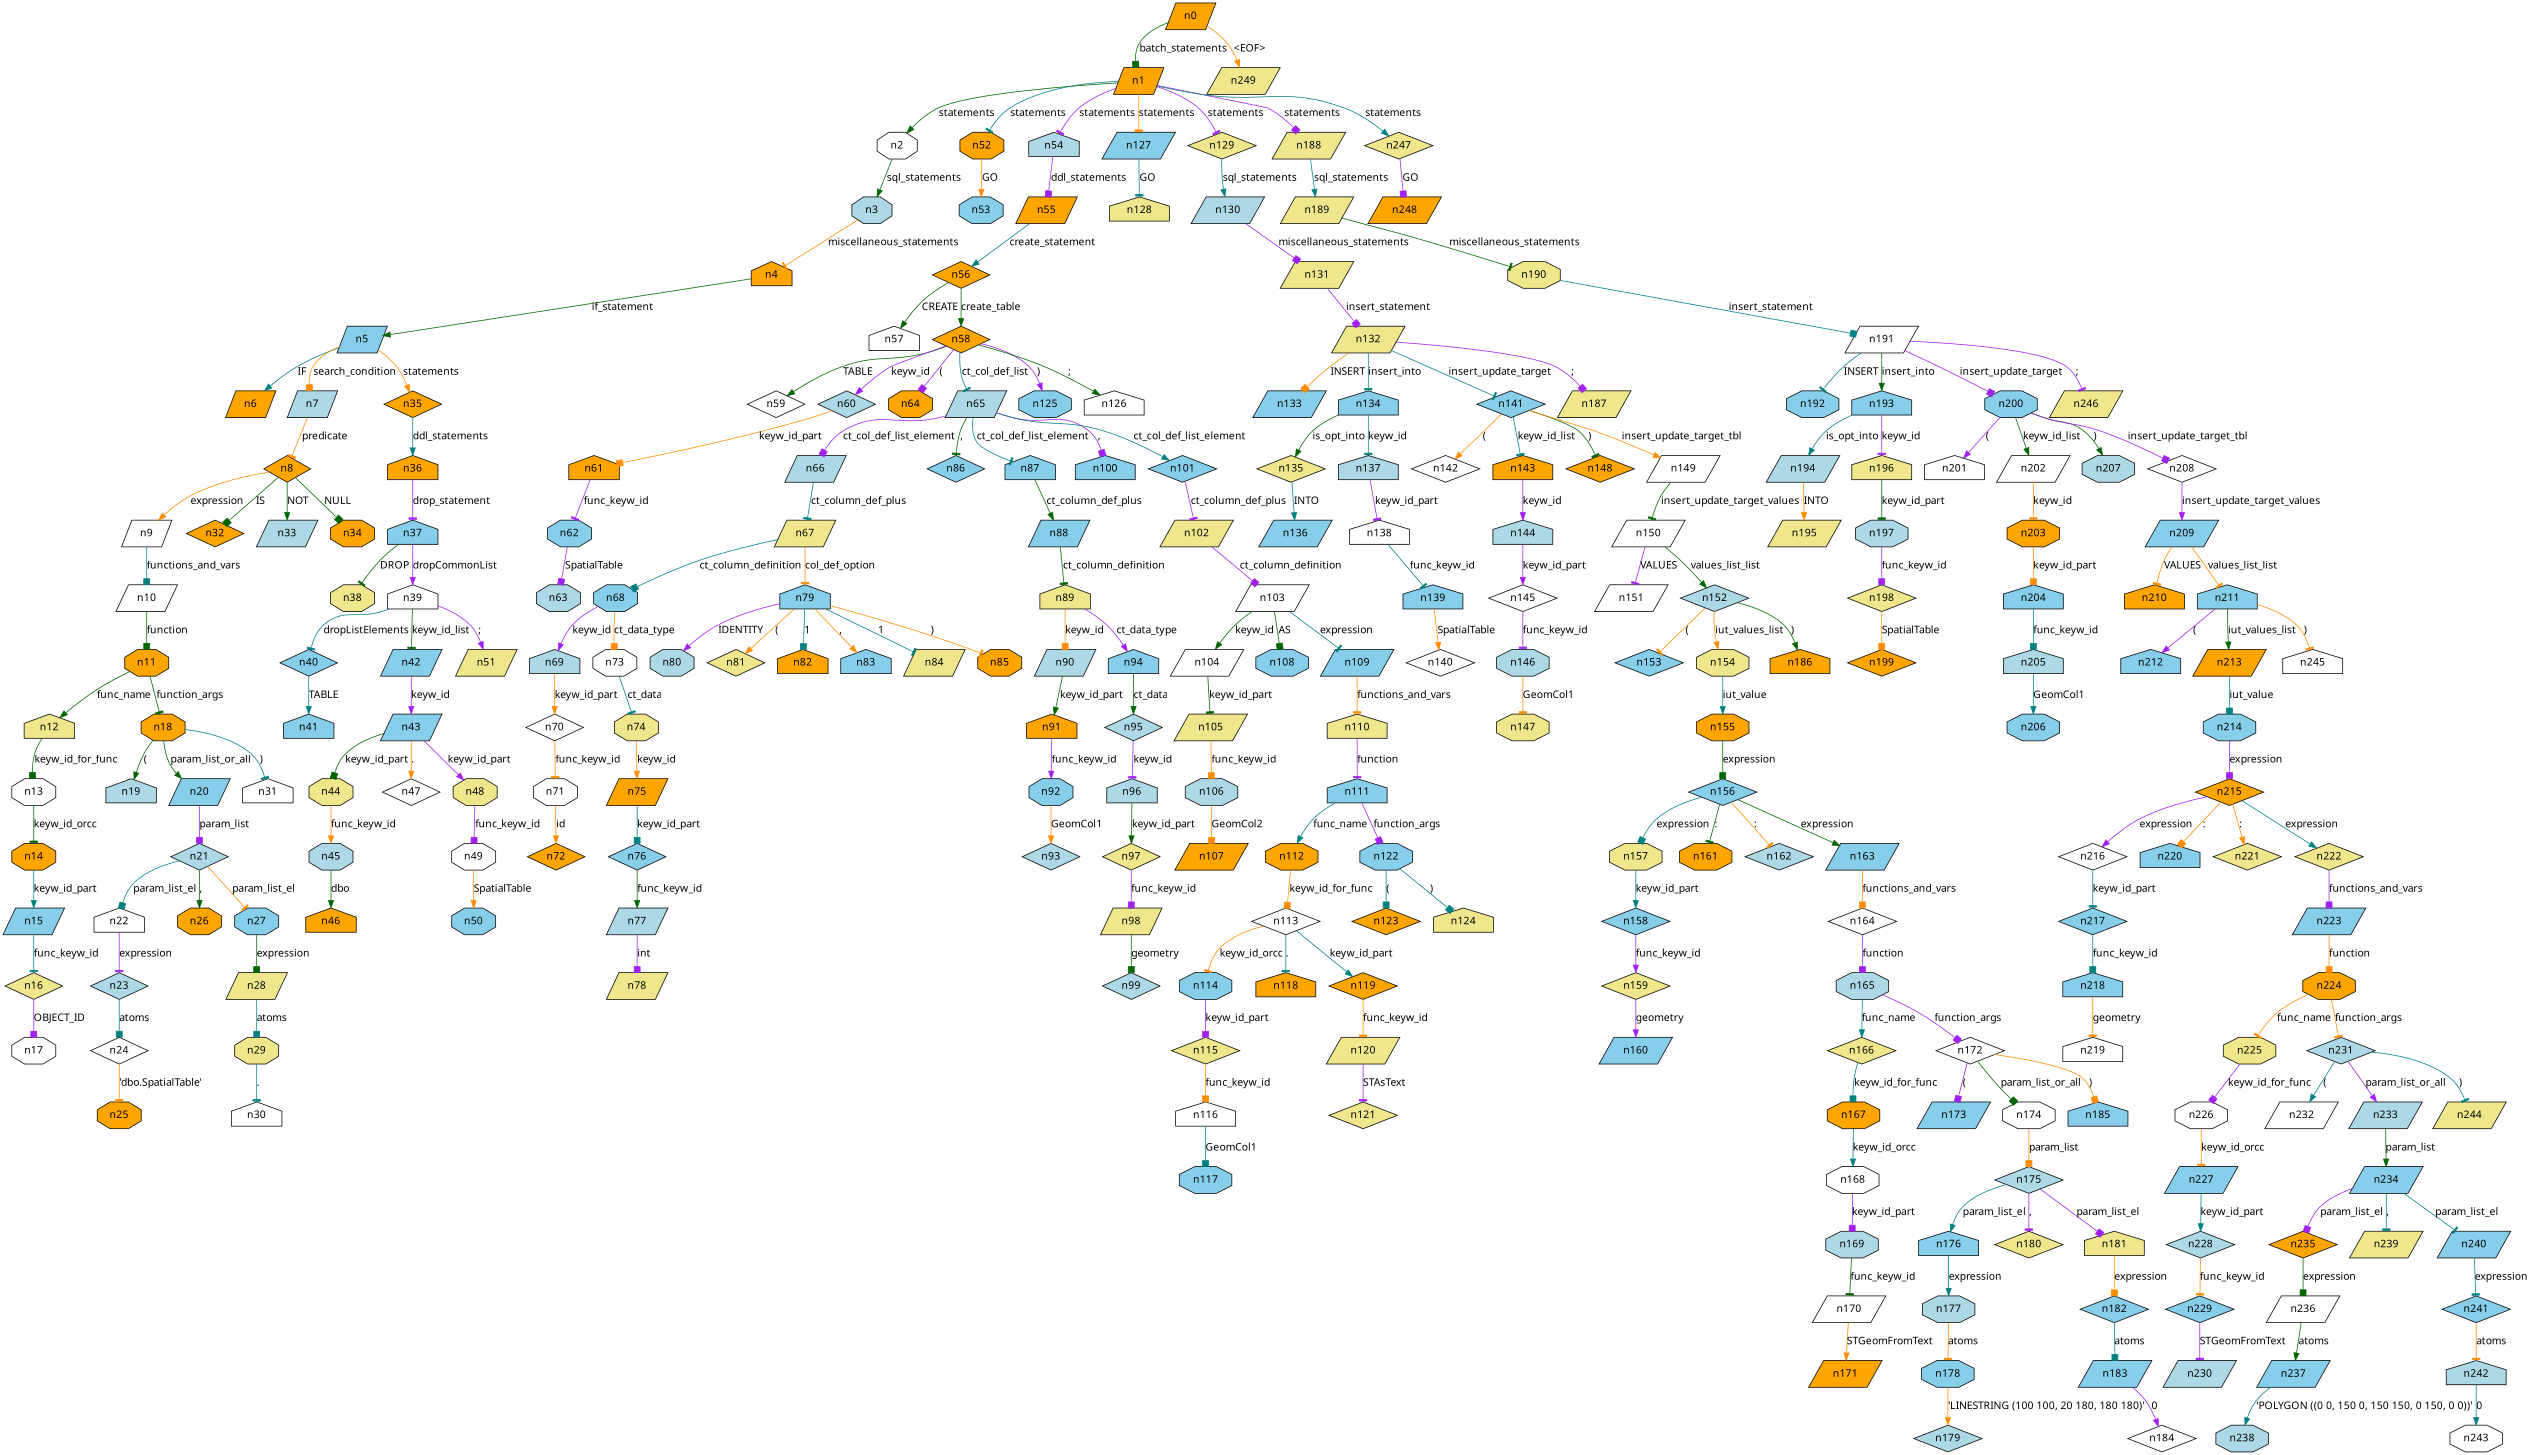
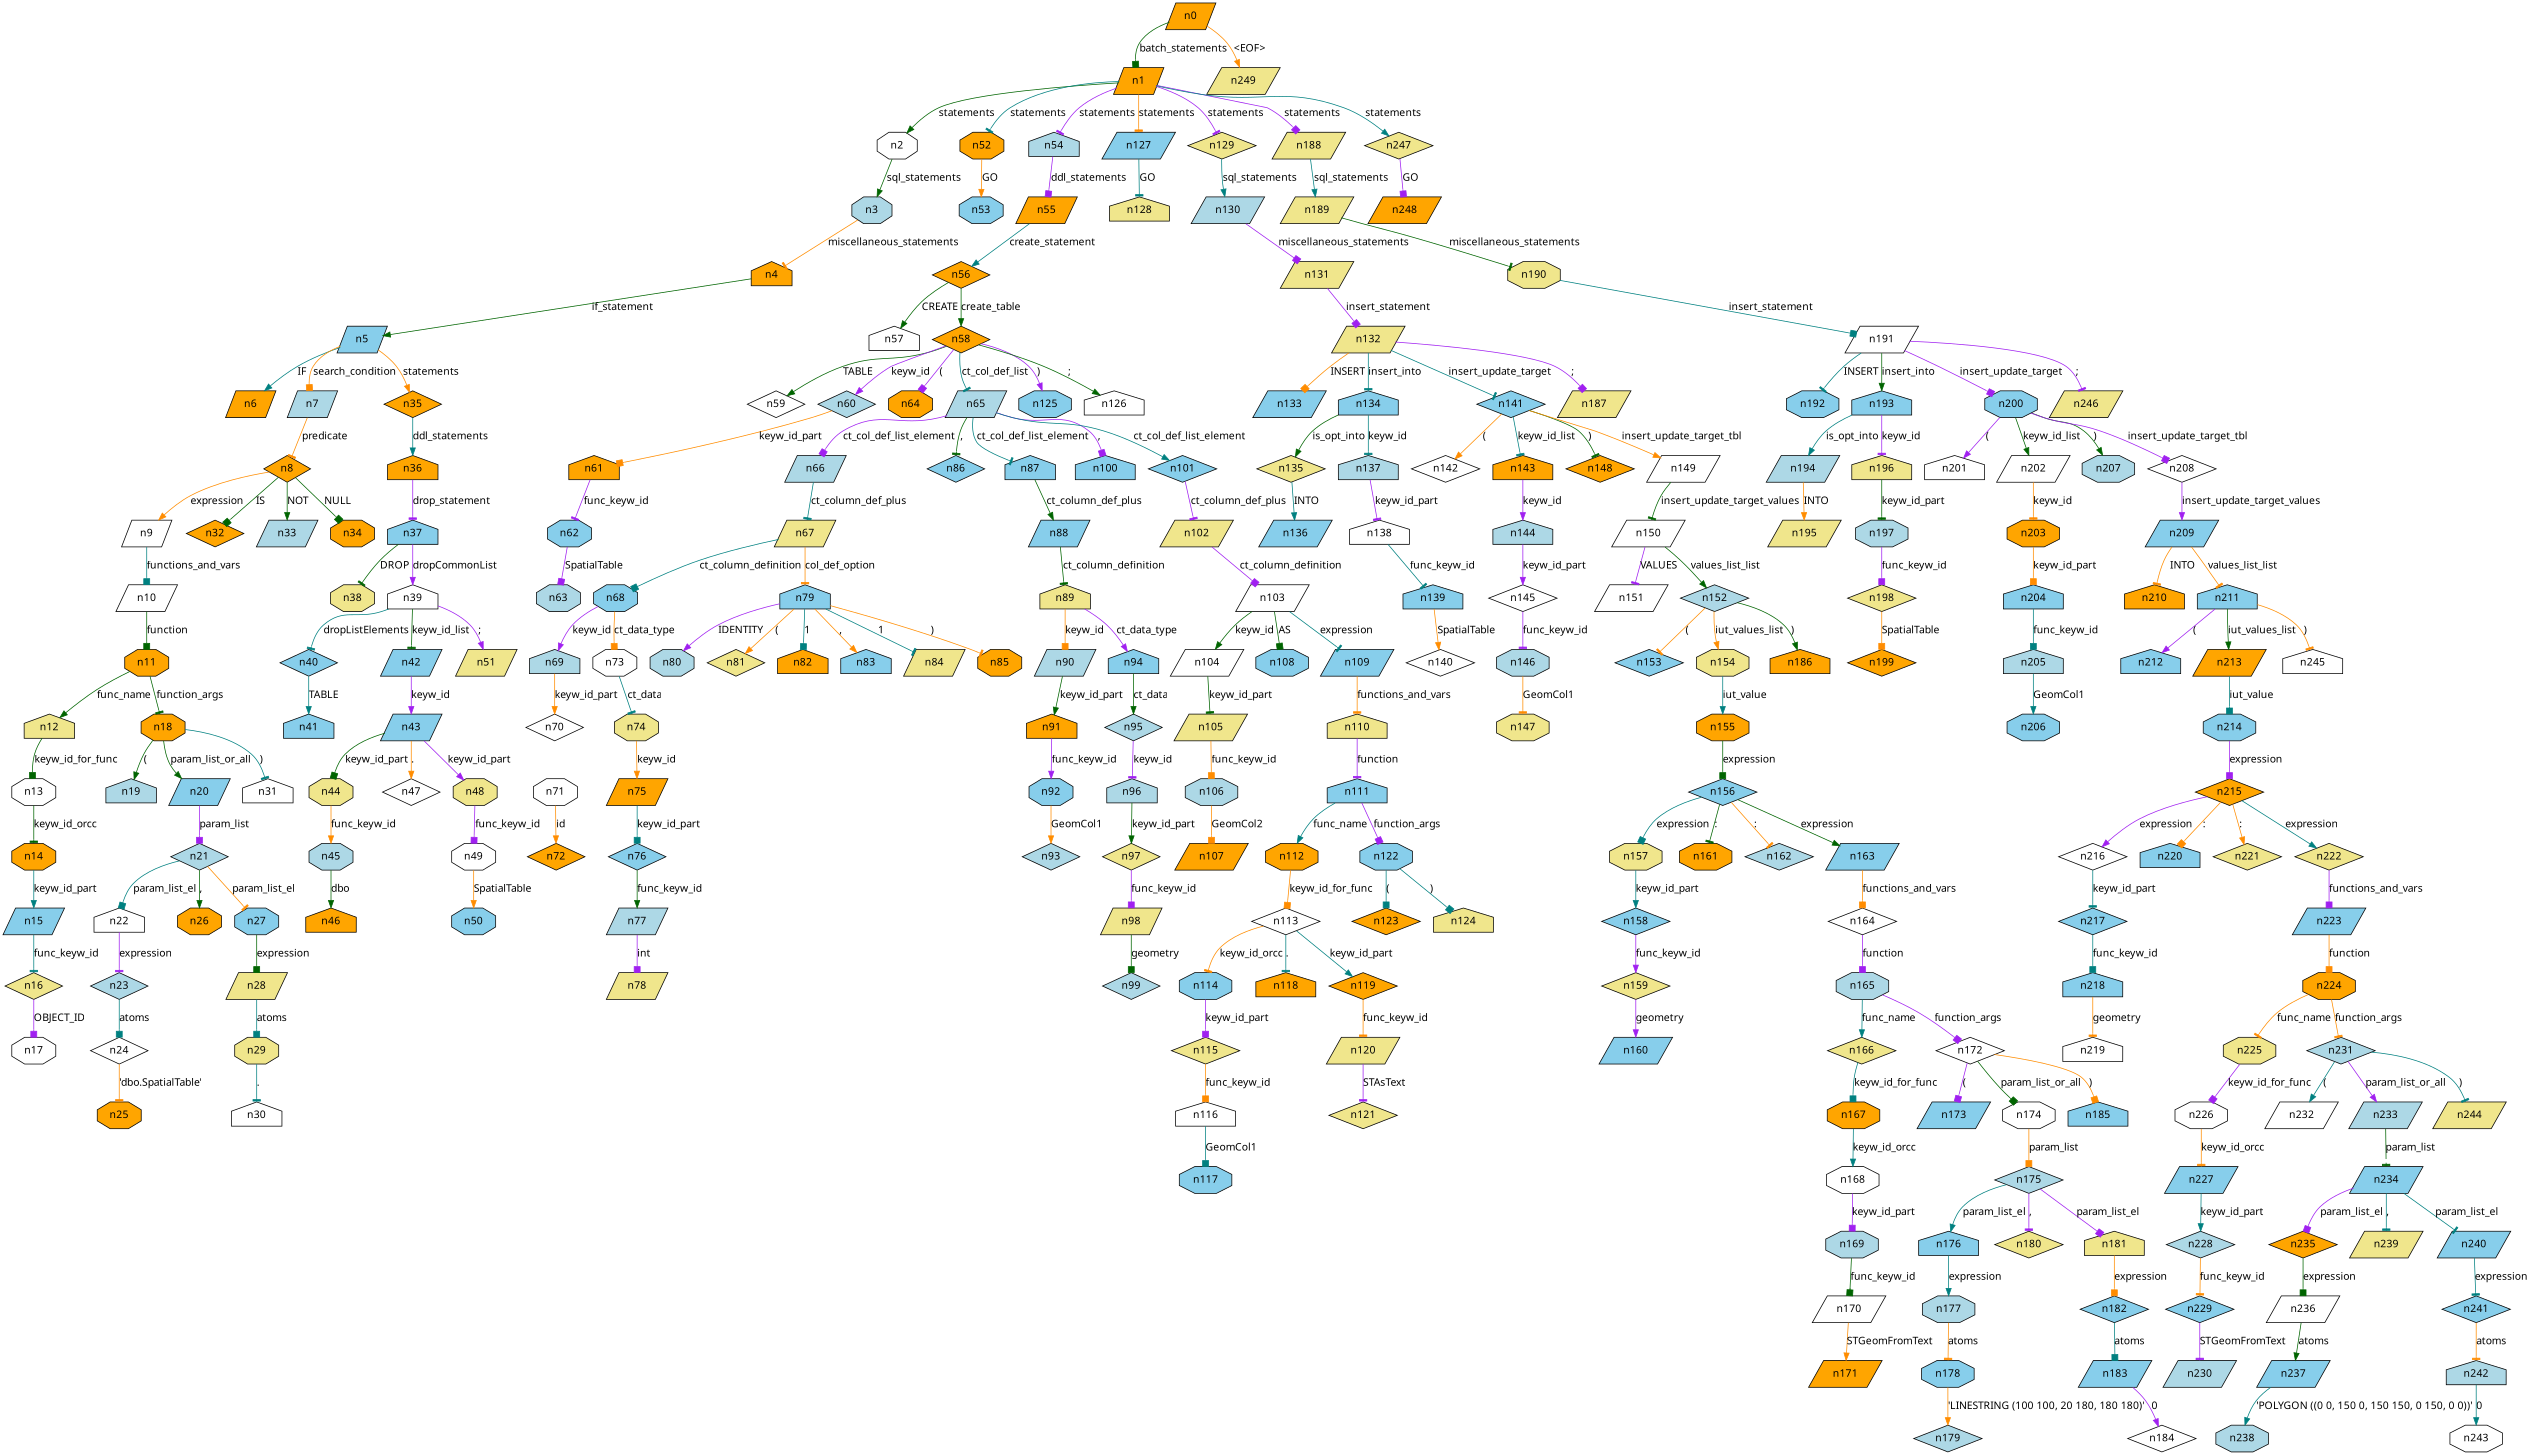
(2183, 566) -> (2183, 566)
(555, 758) -> none
(2386, 1144) -> (2386, 1144)
(1851, 1275) -> (1851, 1275)
